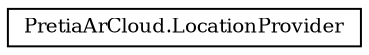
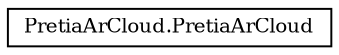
(184, 28) -> (170, 28)
